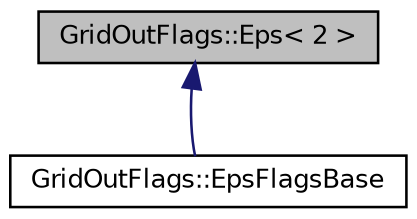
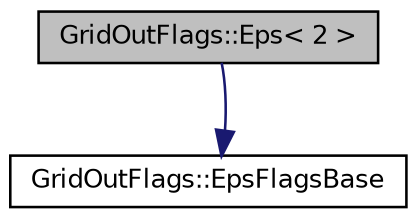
(191, 122) -> (225, 97)
